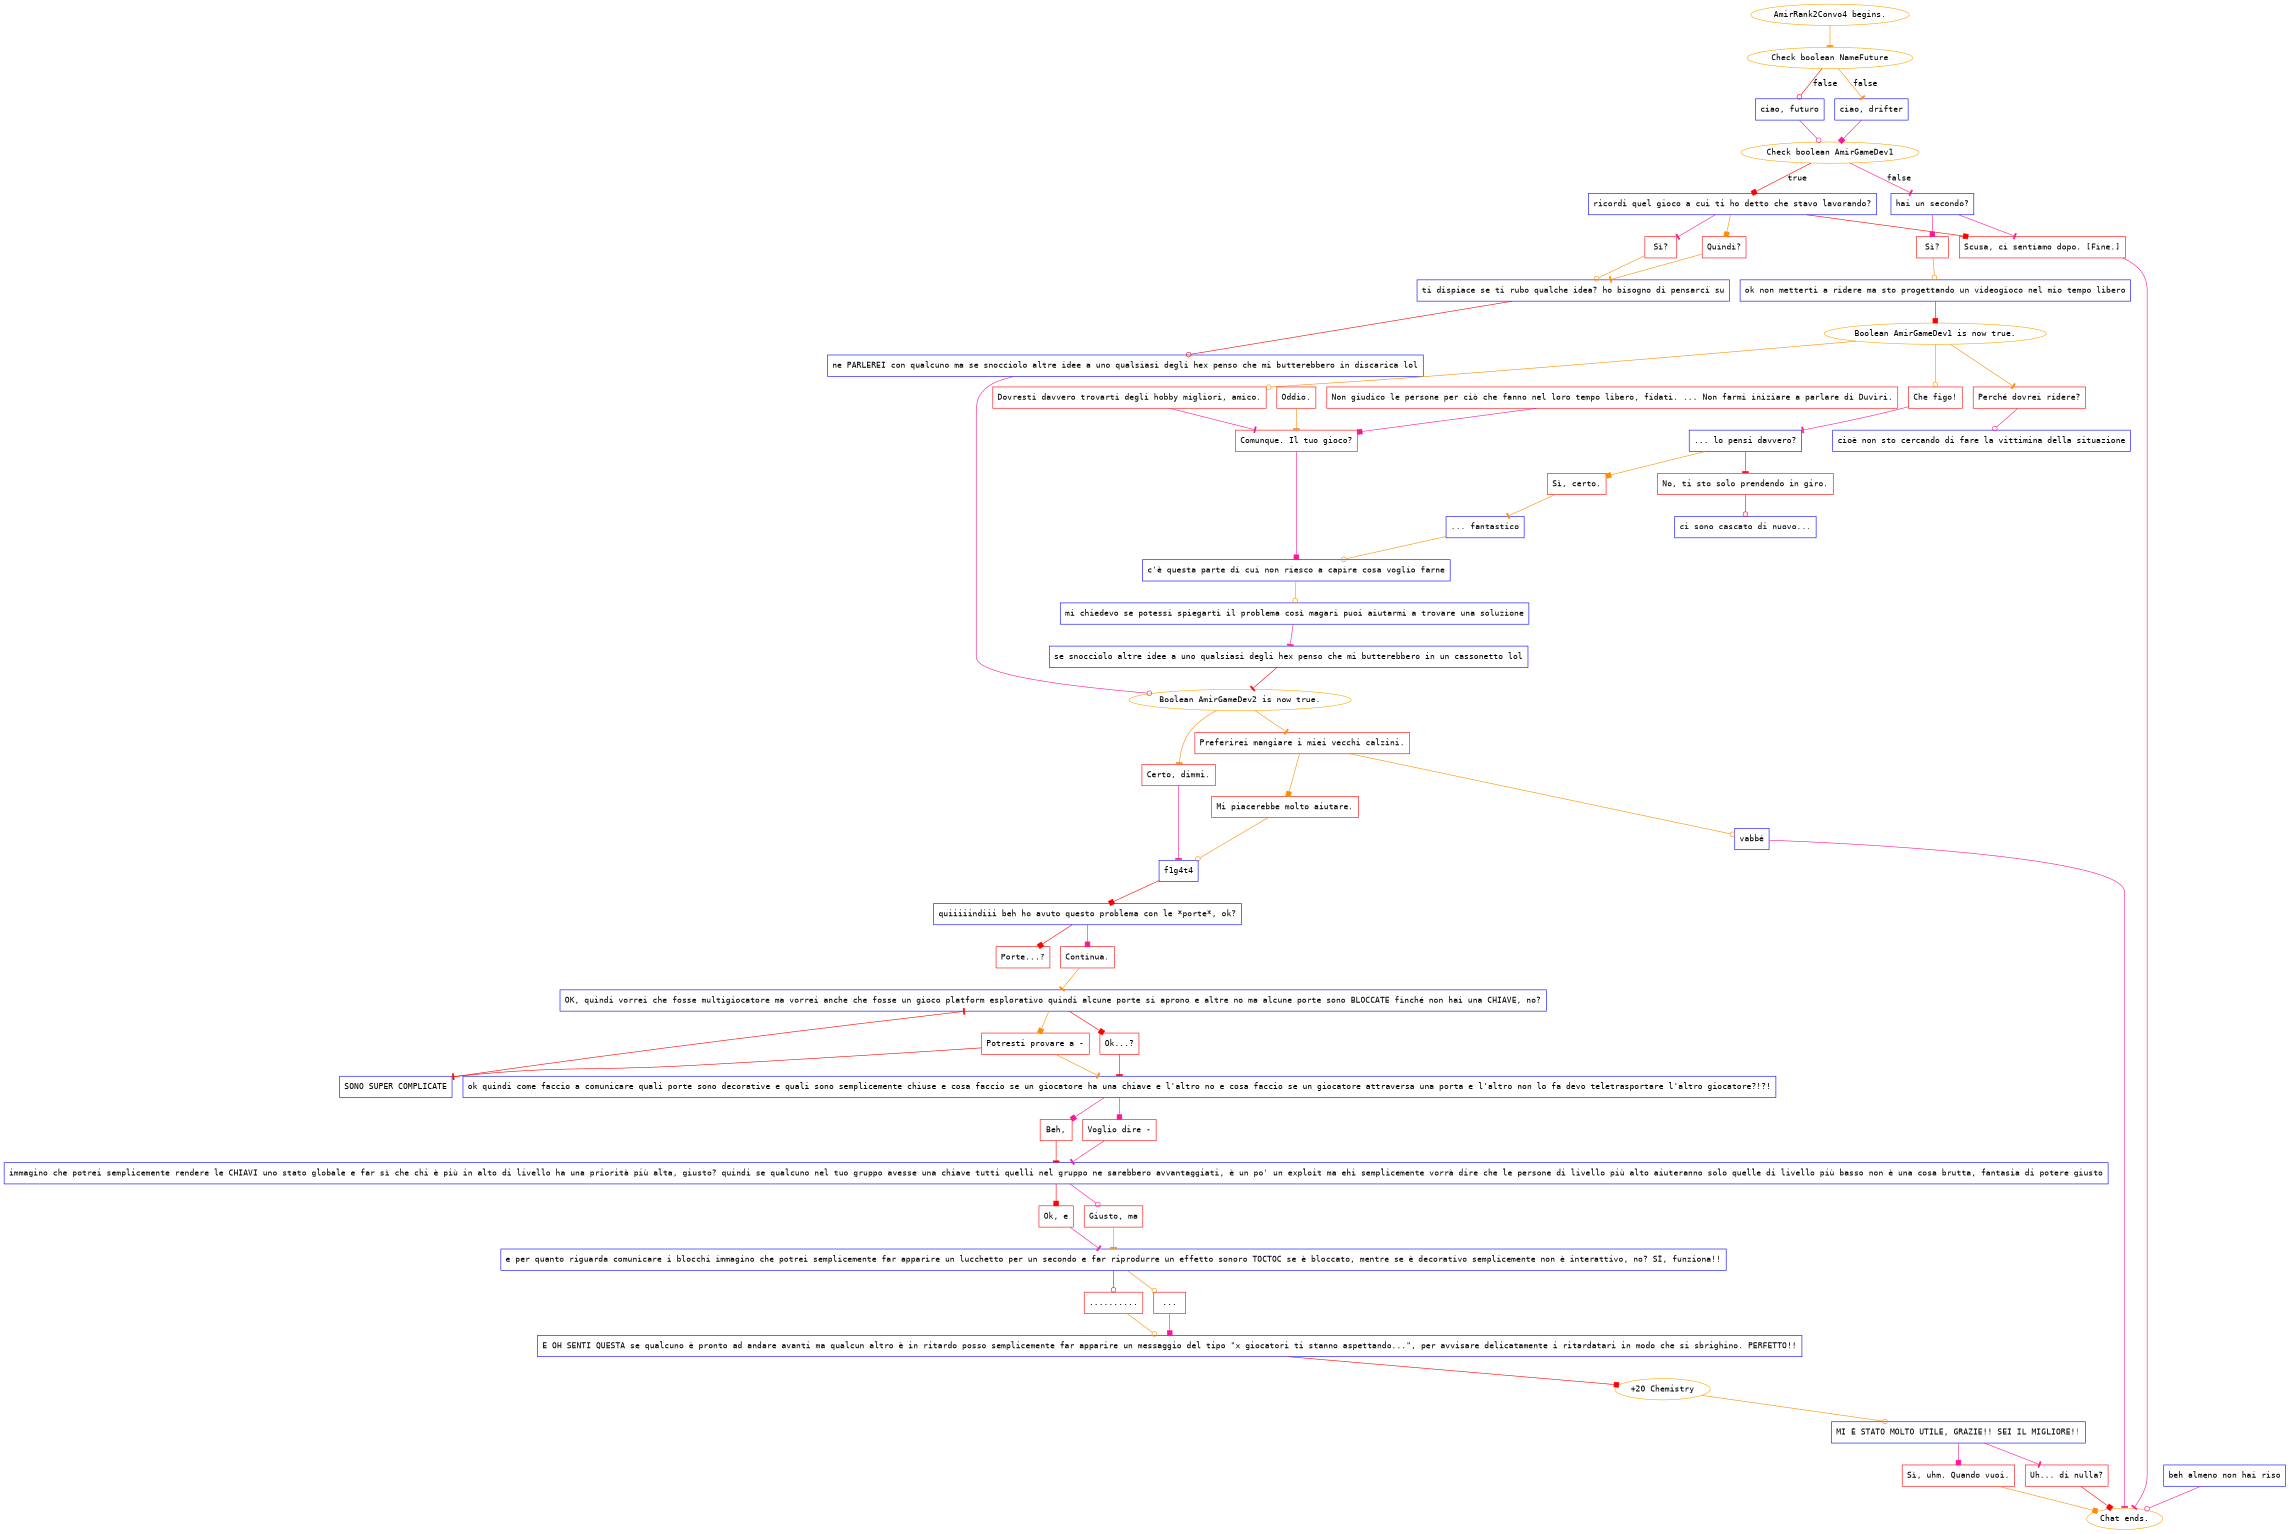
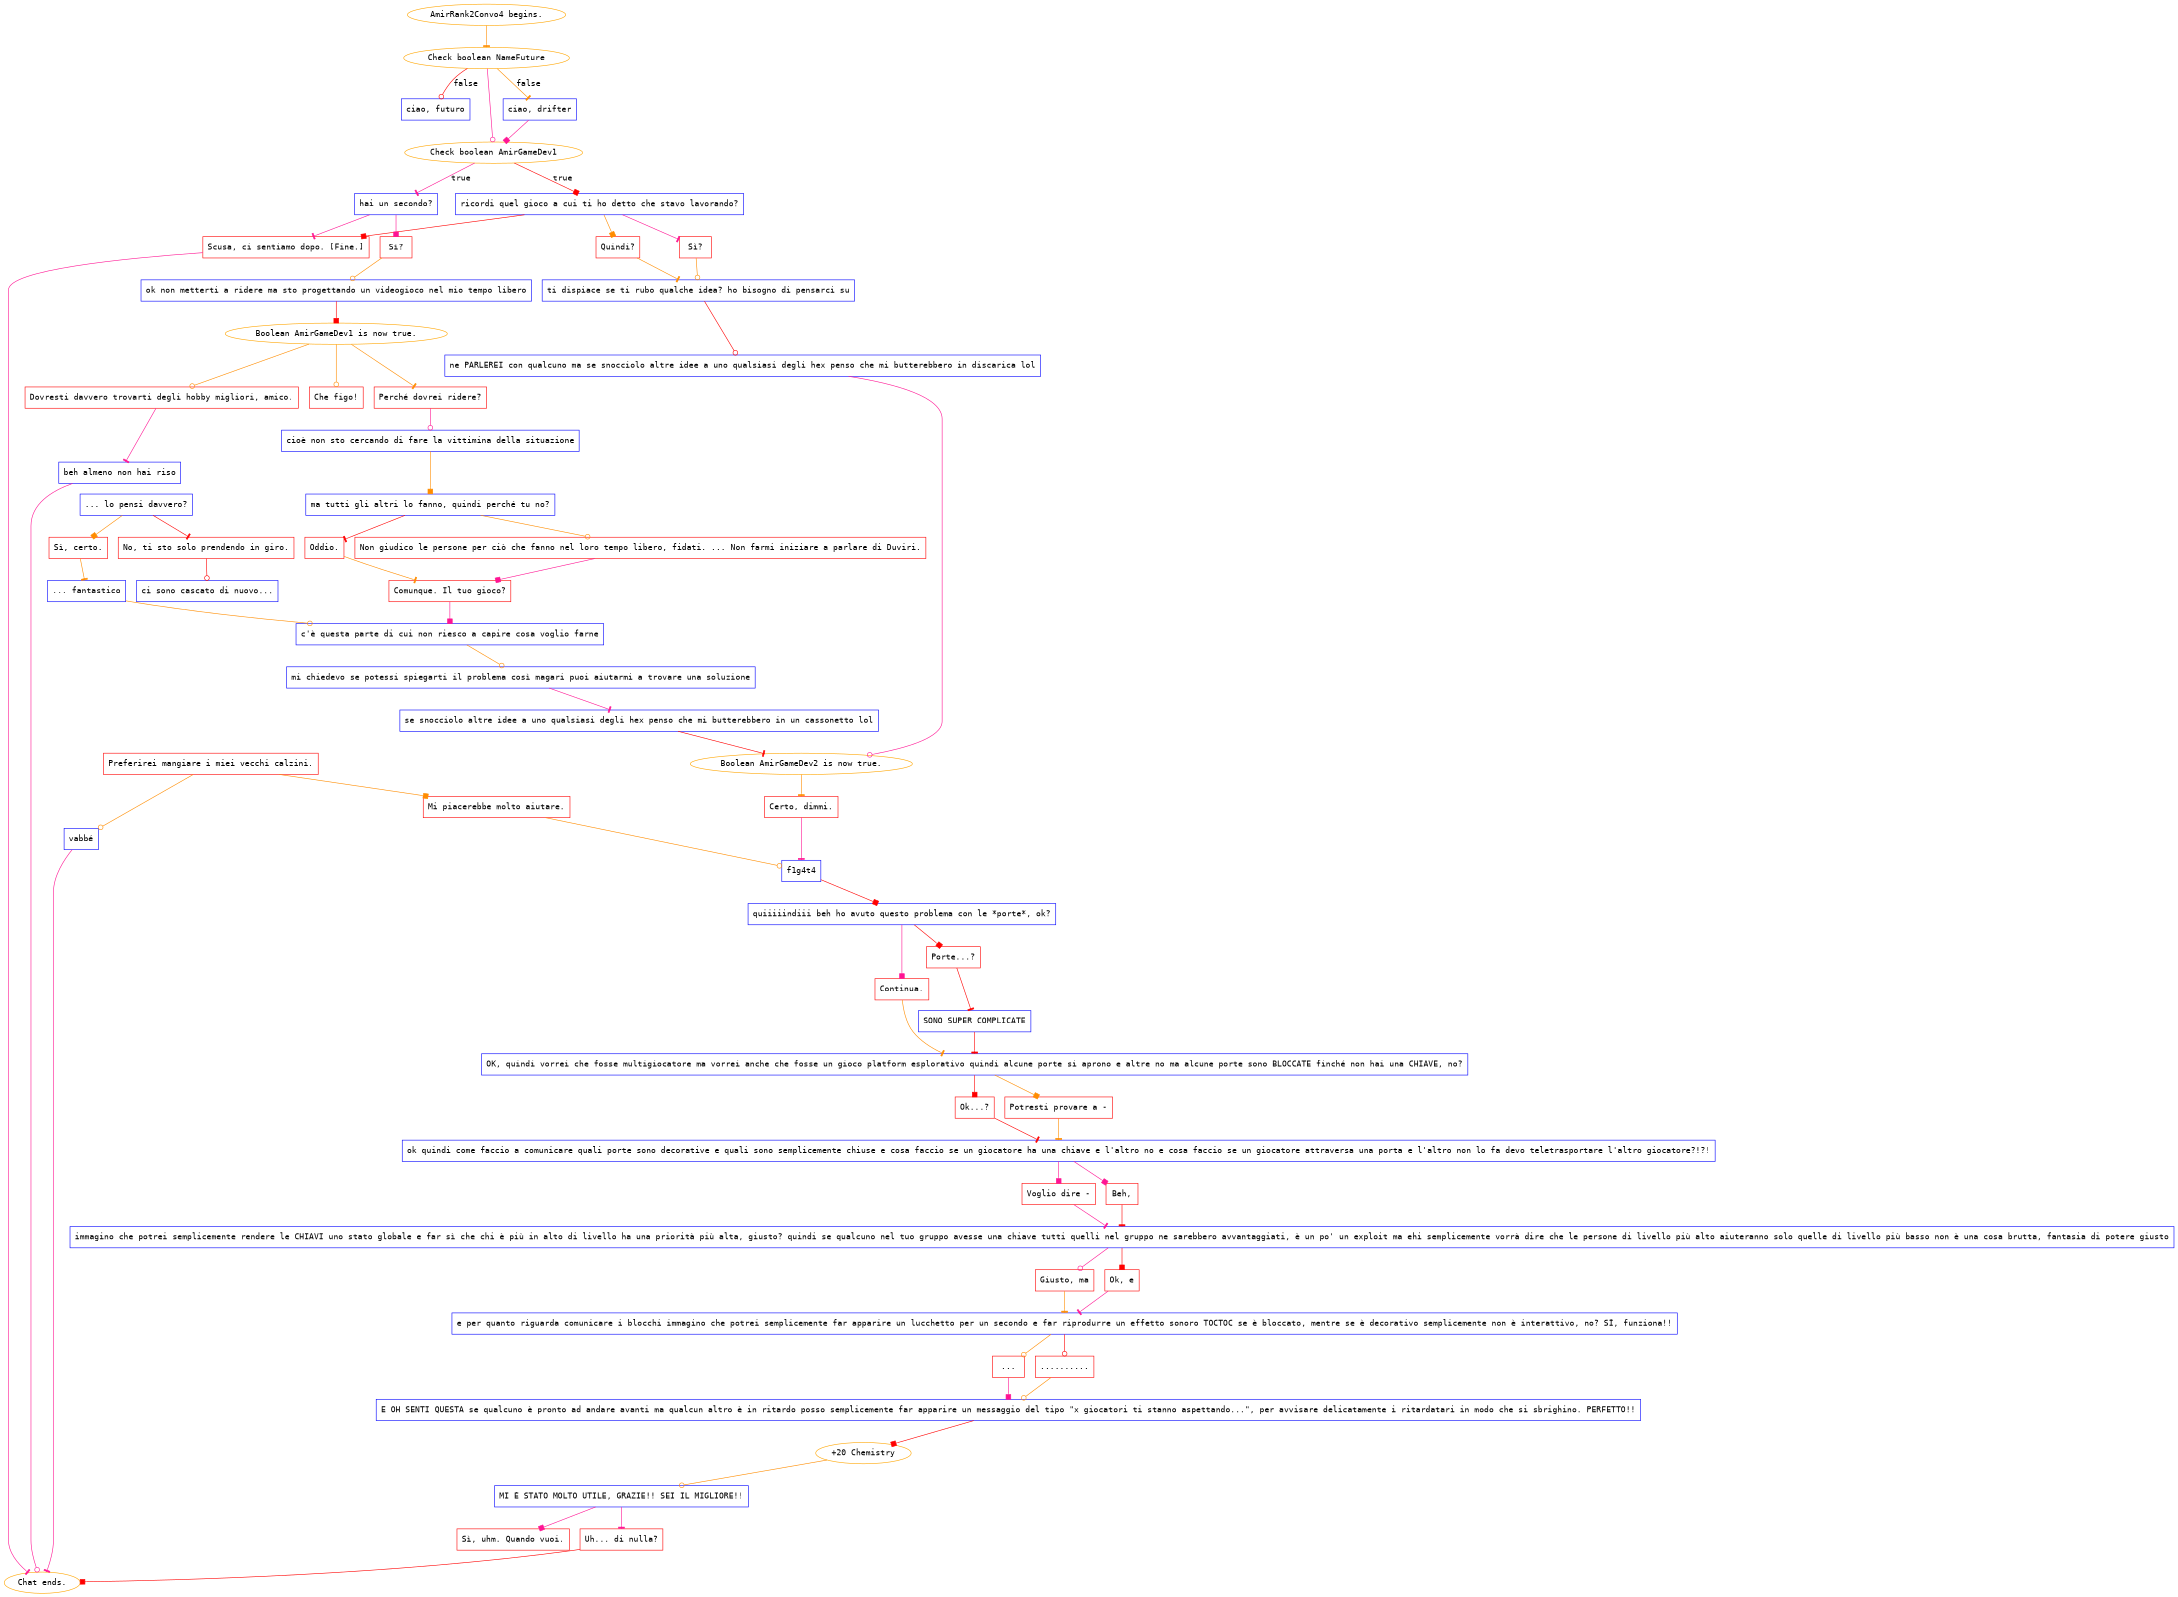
(1808, 129) -> (490, 103)
(1899, 178) -> (461, 178)
(1211, 419) -> (141, 434)
(1857, 419) -> none
none -> (430, 505)
(1270, 721) -> none
(718, 1064) -> (964, 988)
(2045, 1498) -> none
